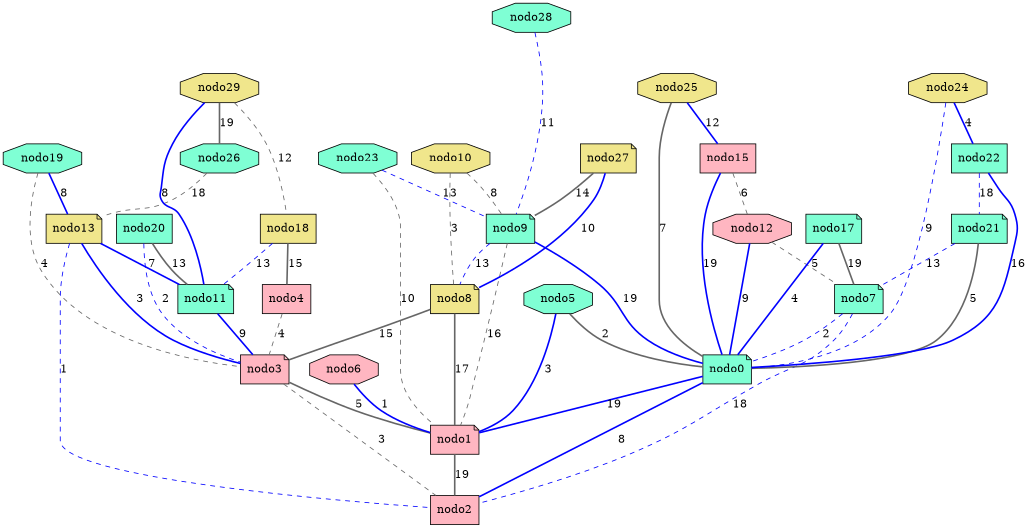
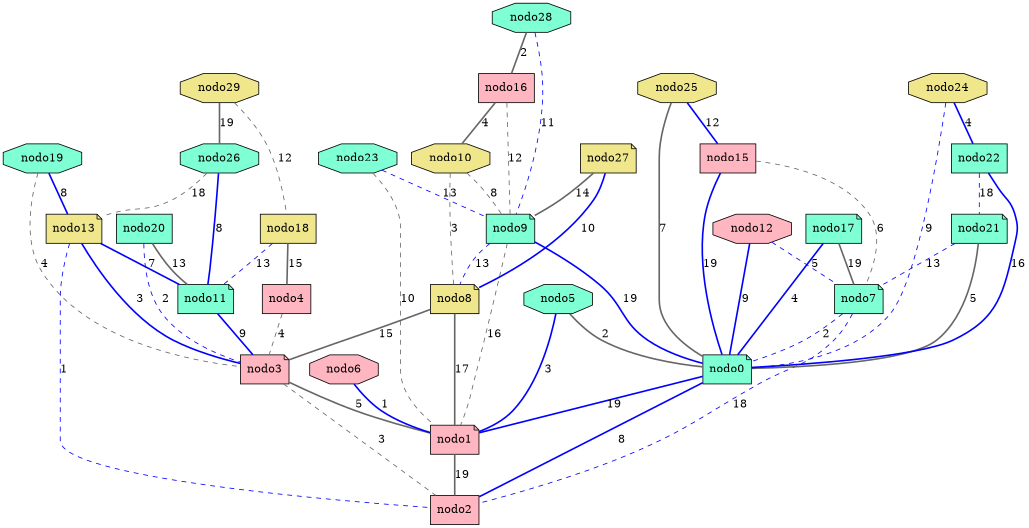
none -> (506, 88)
(160, 194) -> (214, 229)
(740, 194) -> (850, 194)
(801, 261) -> (801, 261)
